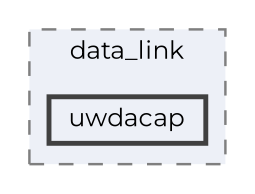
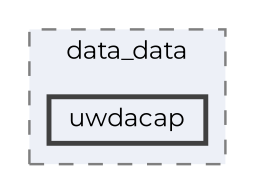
(127, 53) -> (127, 53)
